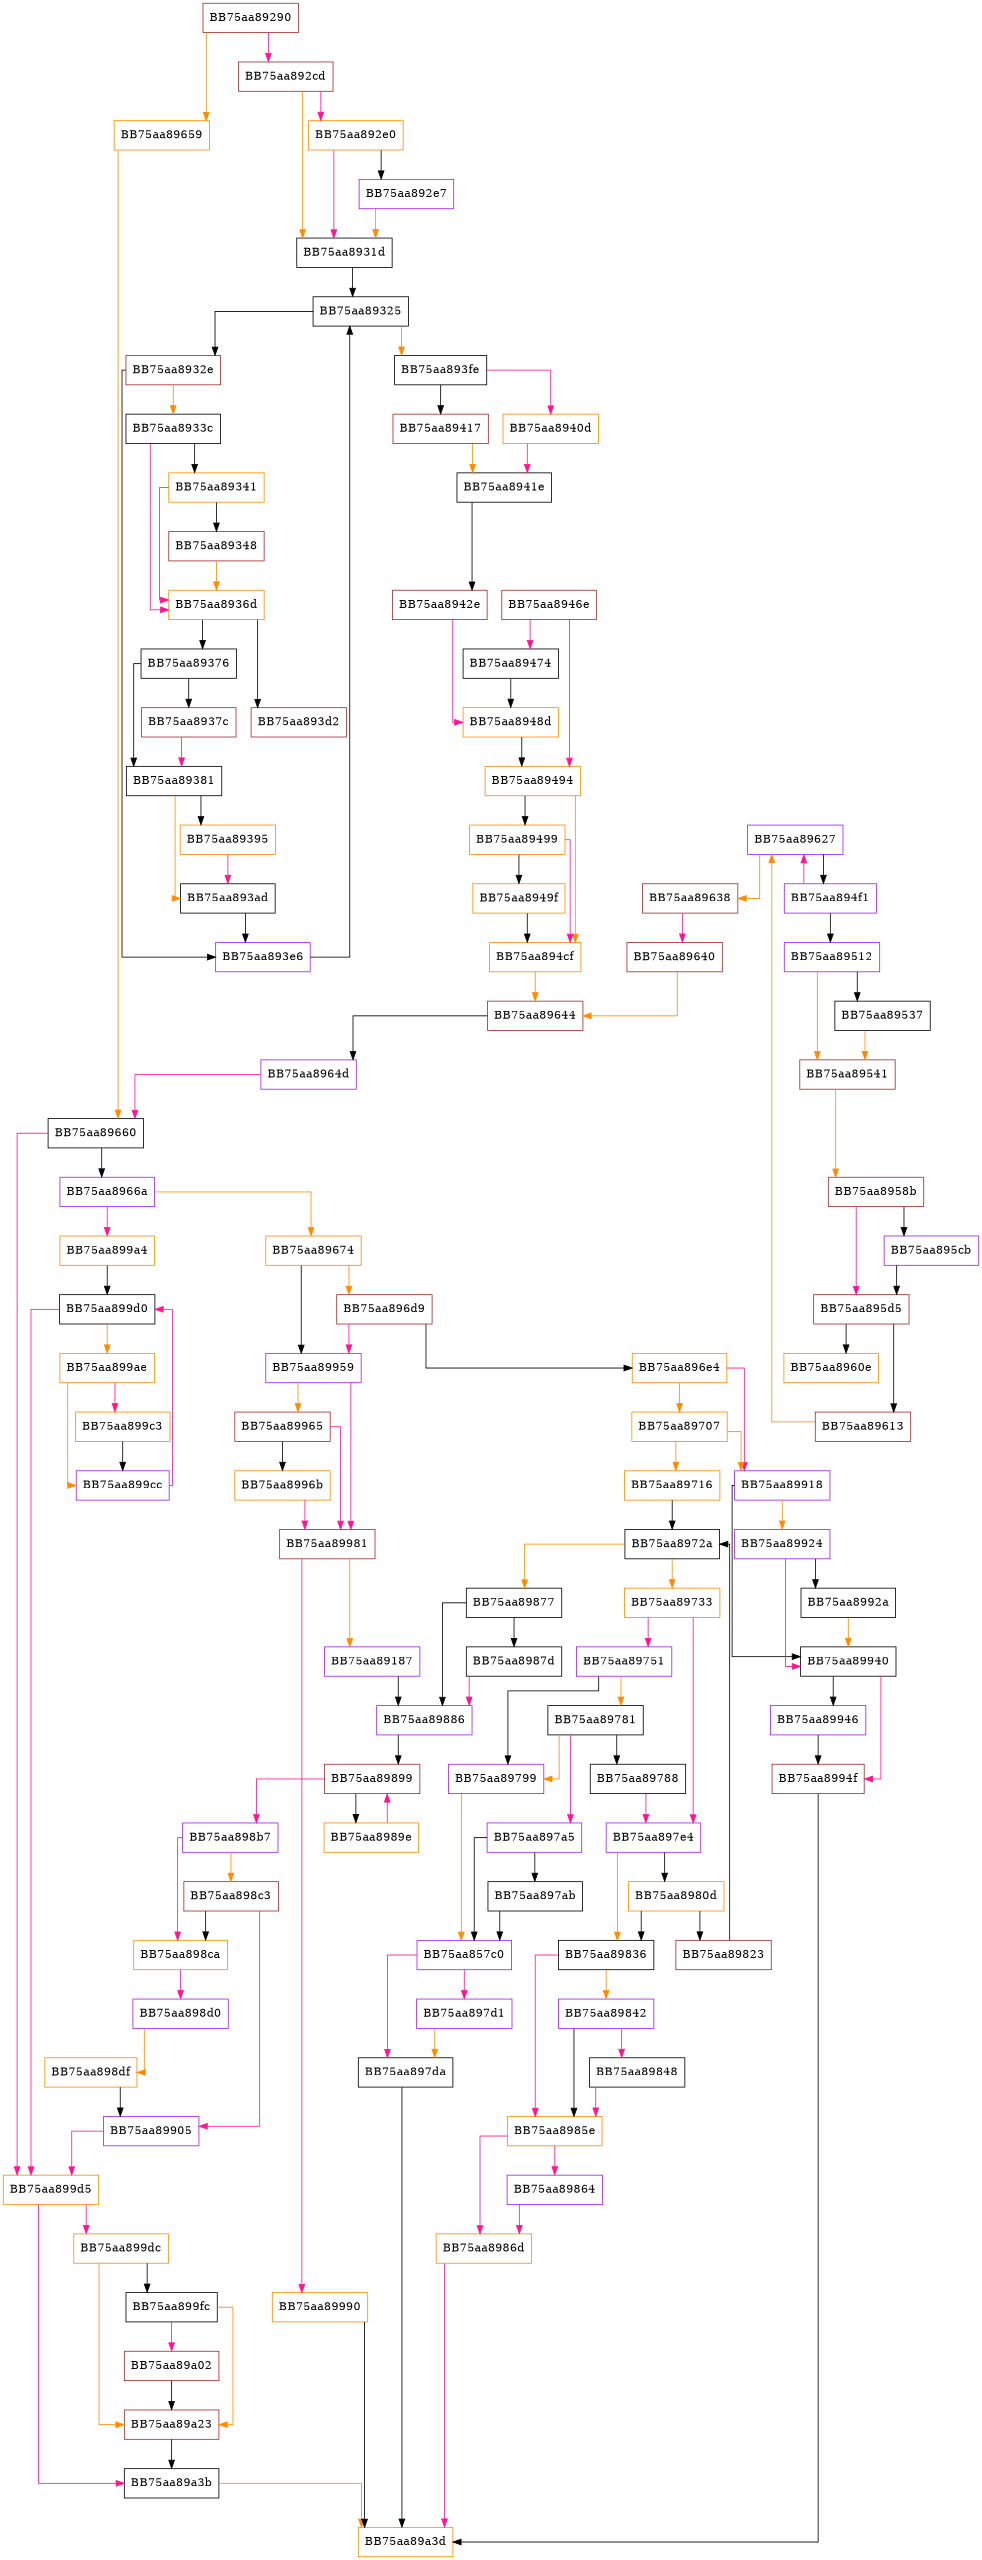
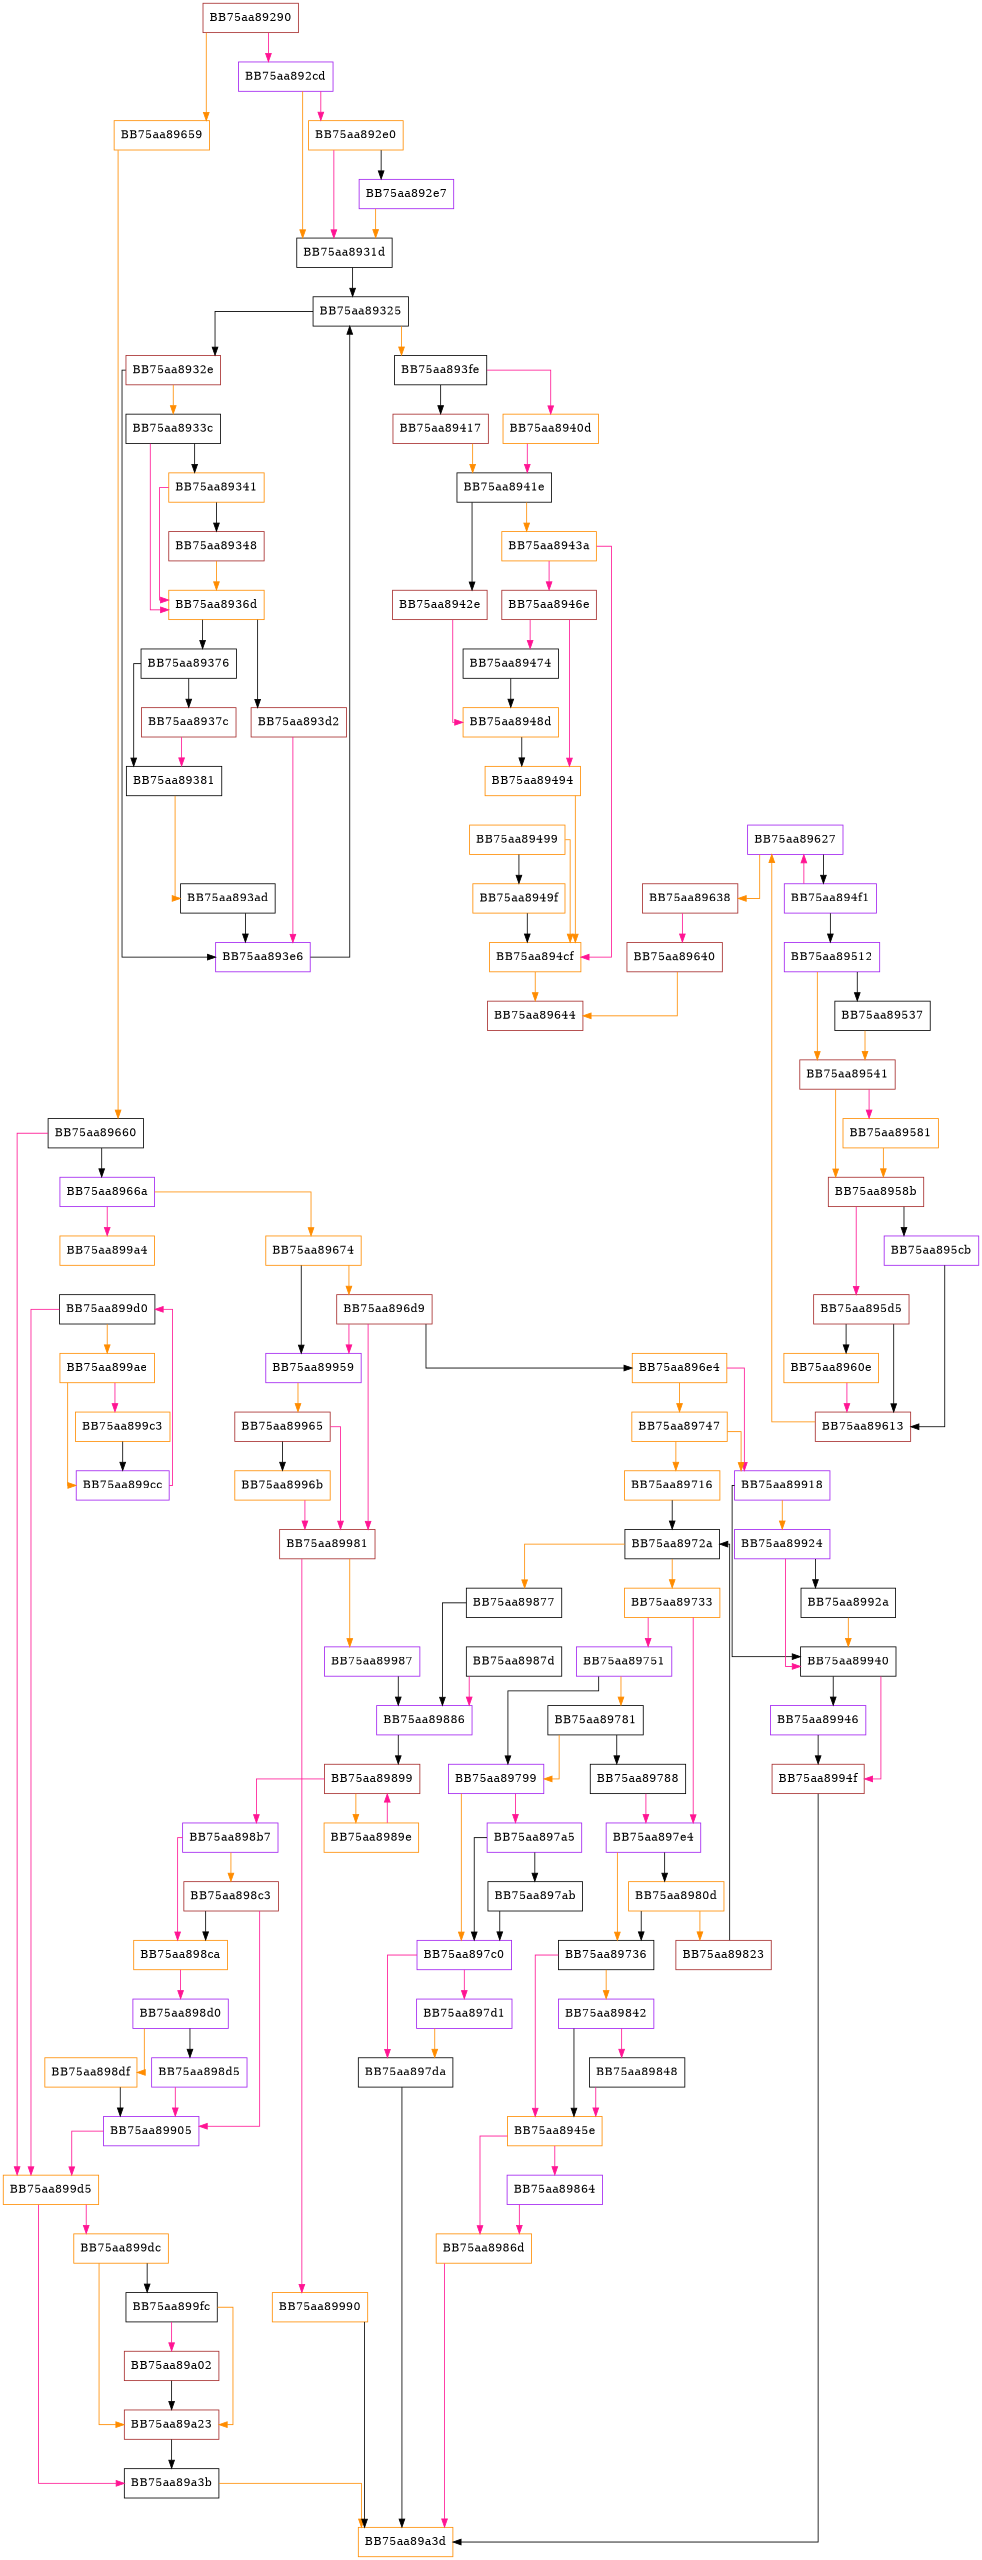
(286, 77) -> (286, 77)
none -> (549, 546)
(525, 806) -> none
none -> (293, 836)
(228, 840) -> none
(570, 885) -> (570, 885)
(309, 1075) -> none
none -> (891, 1133)
(107, 1276) -> none
(897, 1276) -> (945, 1359)
none -> (847, 1393)
(680, 1427) -> (680, 1427)
(351, 1452) -> (368, 1423)
(514, 1628) -> none
(372, 1662) -> (372, 1662)
(570, 1775) -> (515, 1804)
(356, 1804) -> (356, 1804)
(700, 1922) -> (700, 1922)
(464, 1955) -> (464, 1955)
(606, 1955) -> (606, 1955)
none -> (199, 2072)
(555, 2131) -> (555, 2131)
